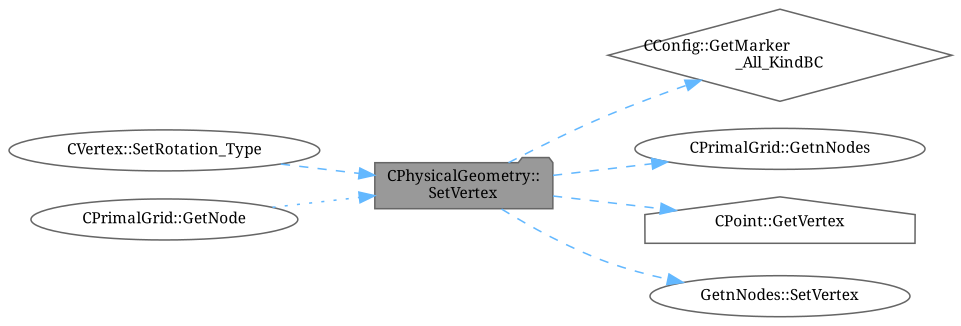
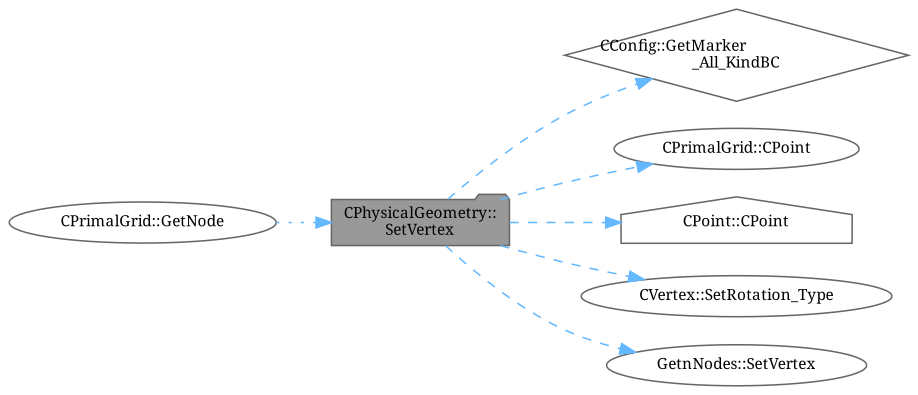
(780, 149) -> (737, 149)
(320, 169) -> (564, 262)
(780, 223) -> (737, 223)
